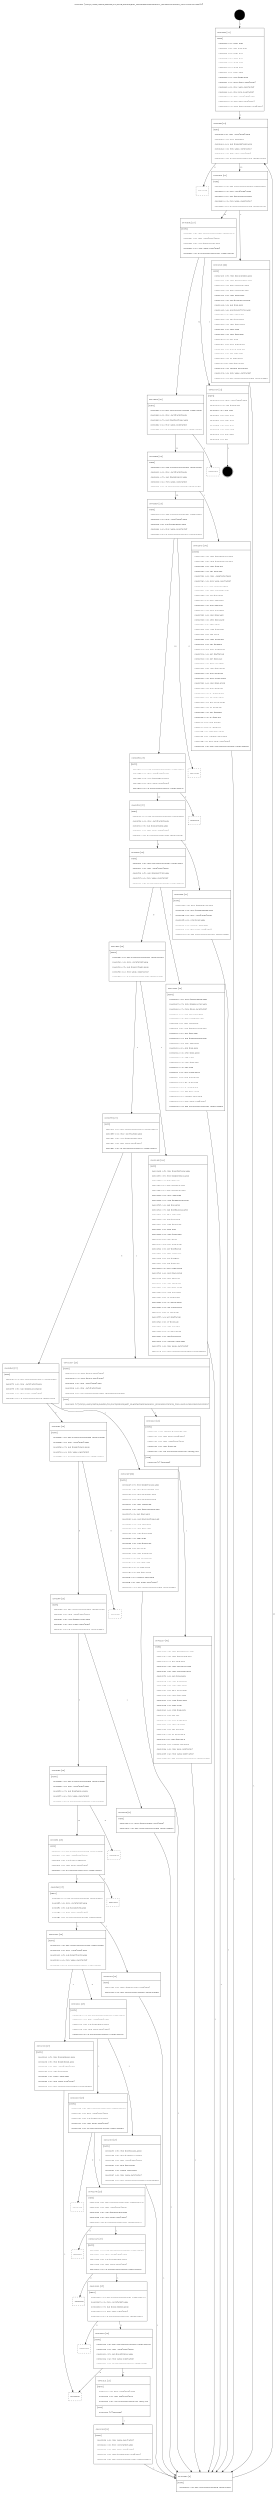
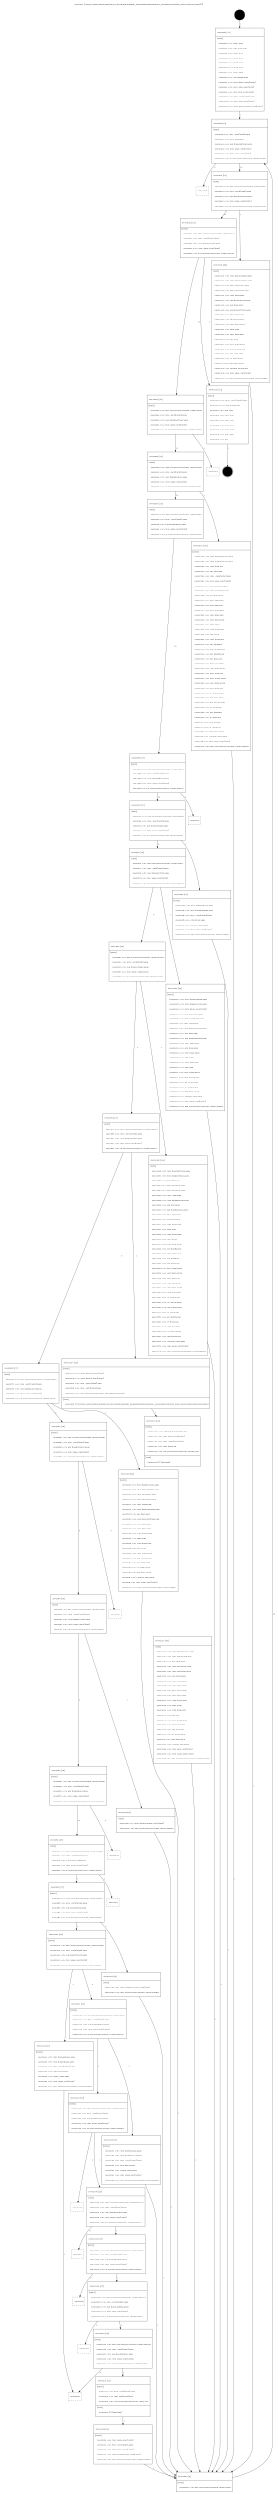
(194, 773) -> none
(185, 1551) -> none
